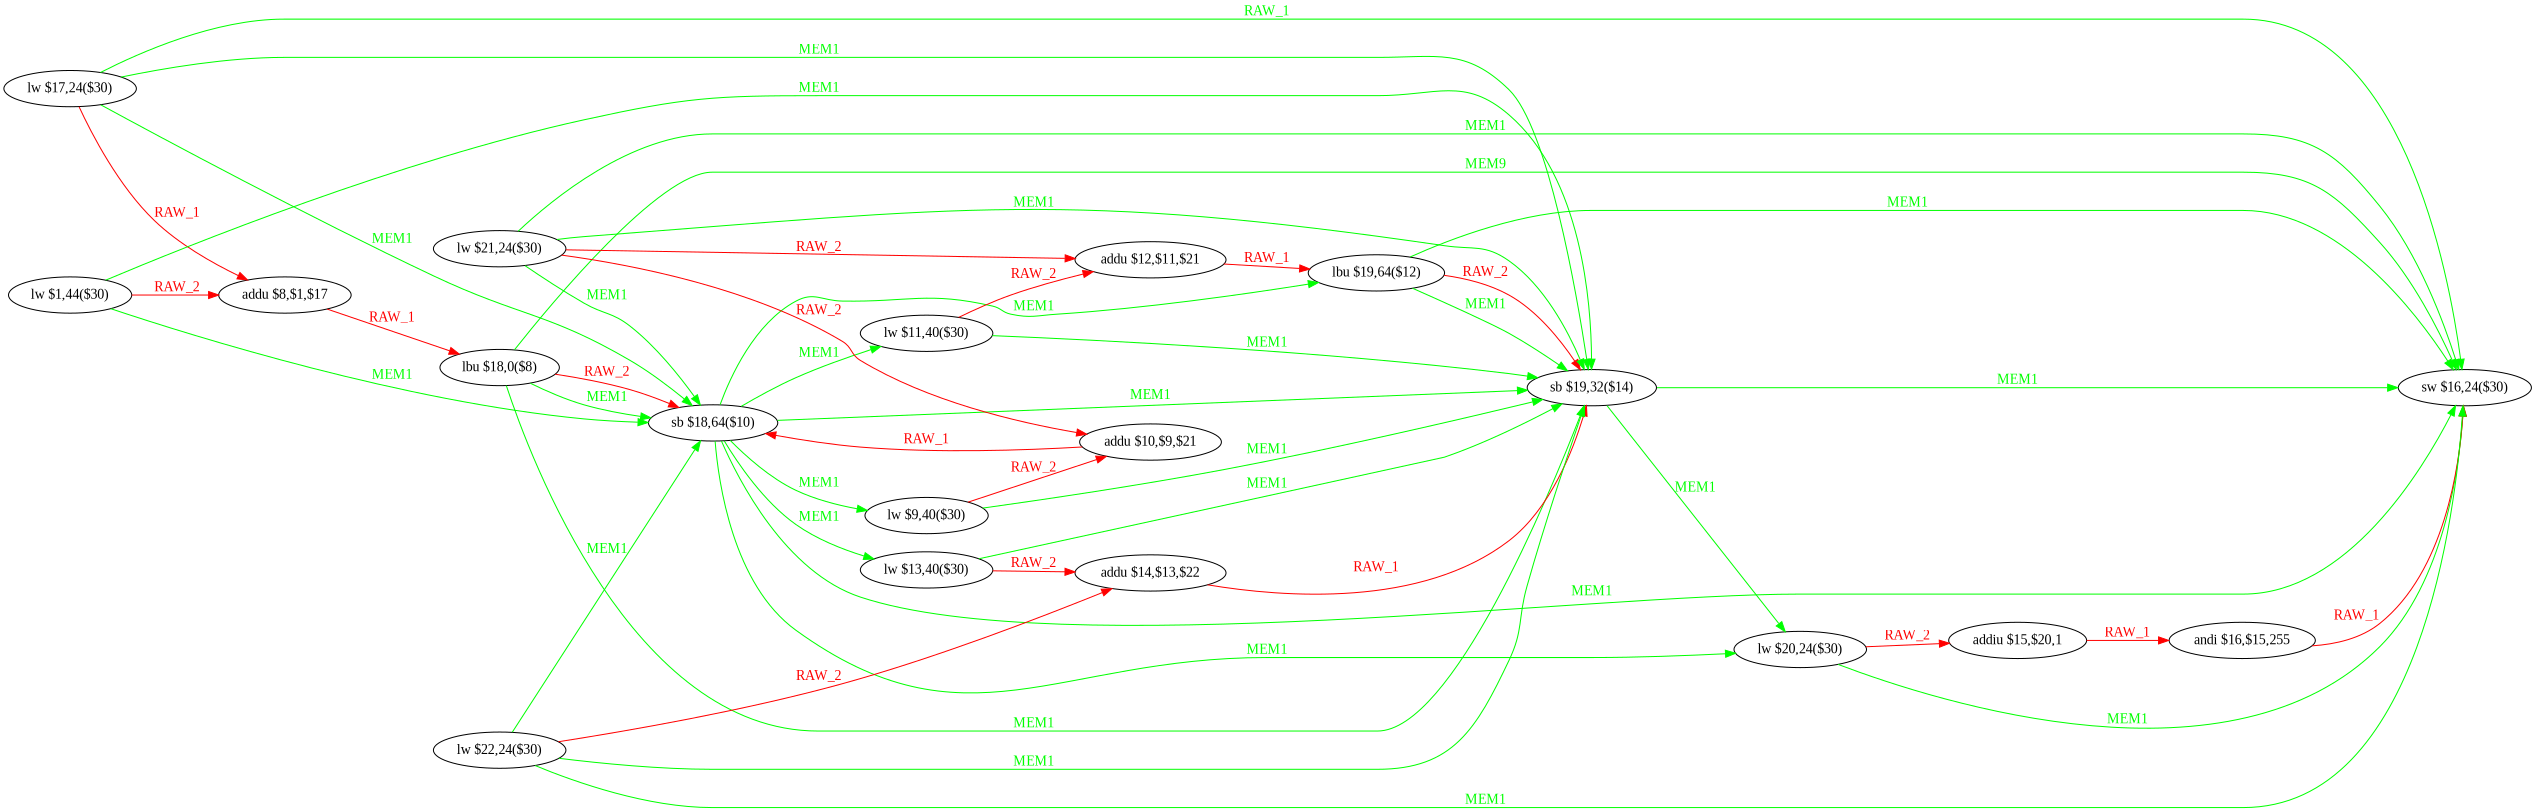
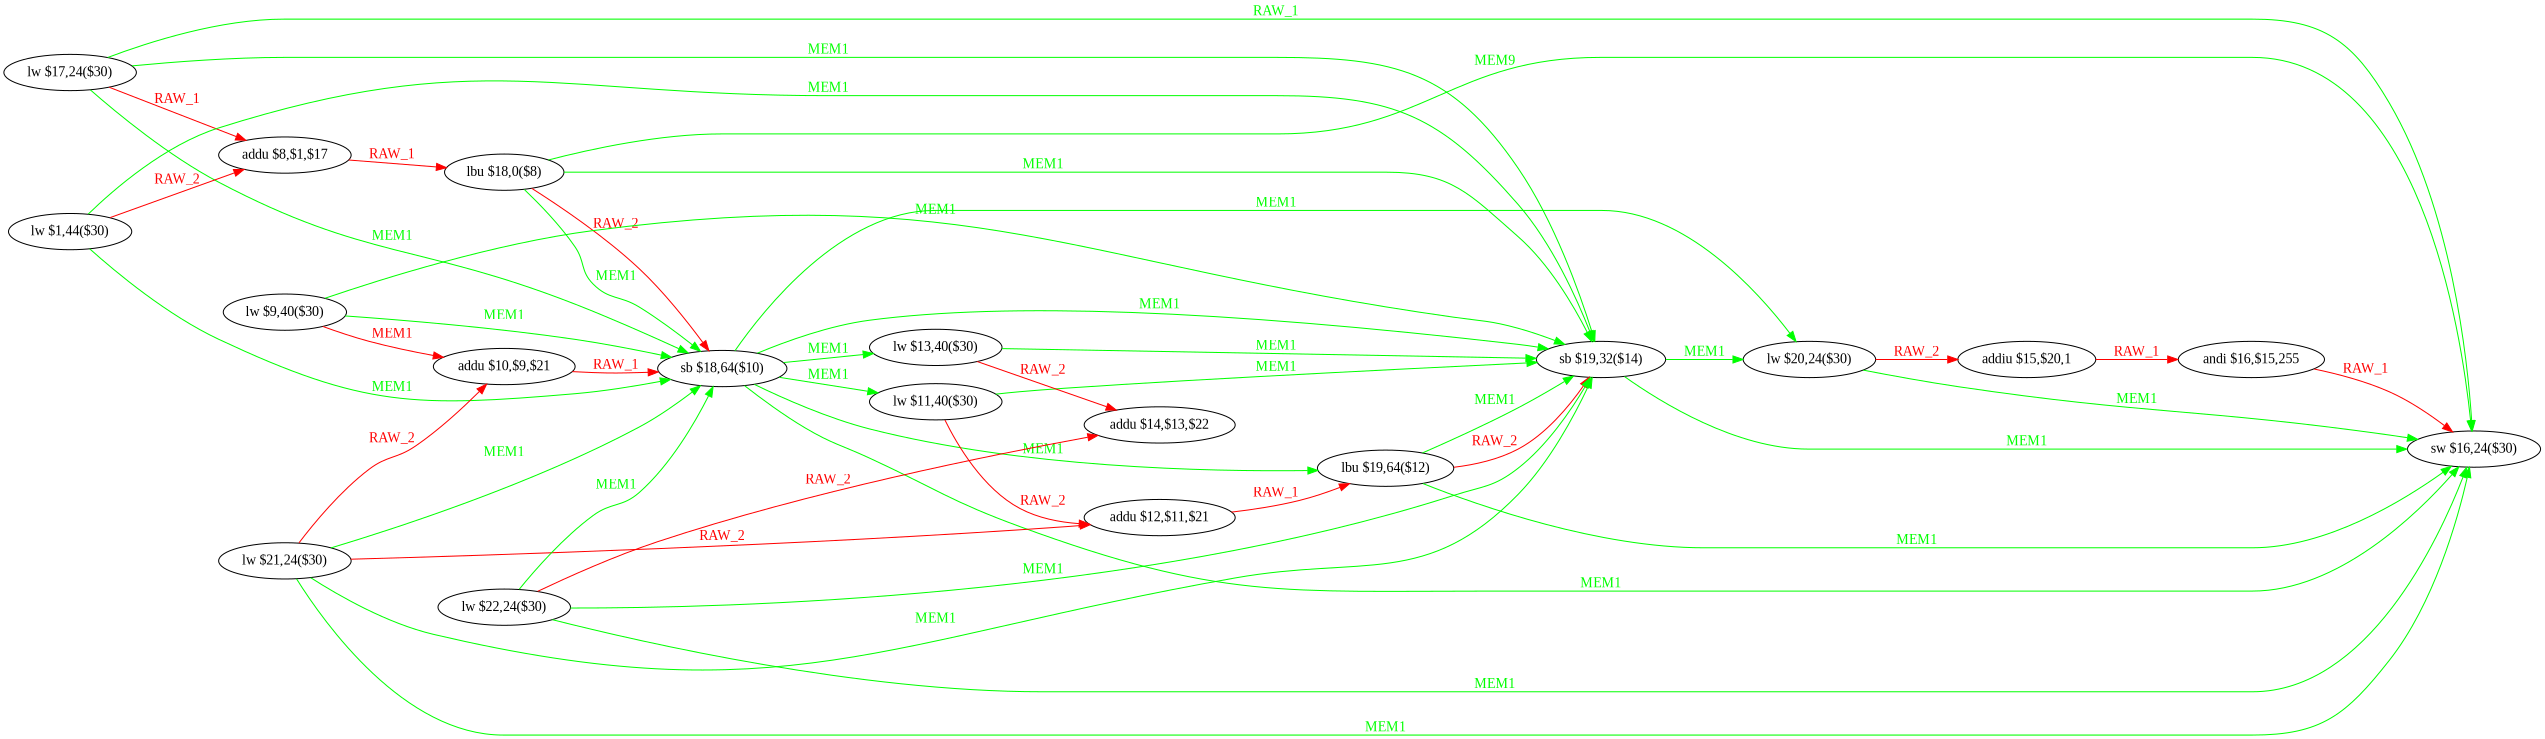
(1034, 468) -> (392, 334)
(788, 486) -> (504, 330)
(1436, 578) -> none
